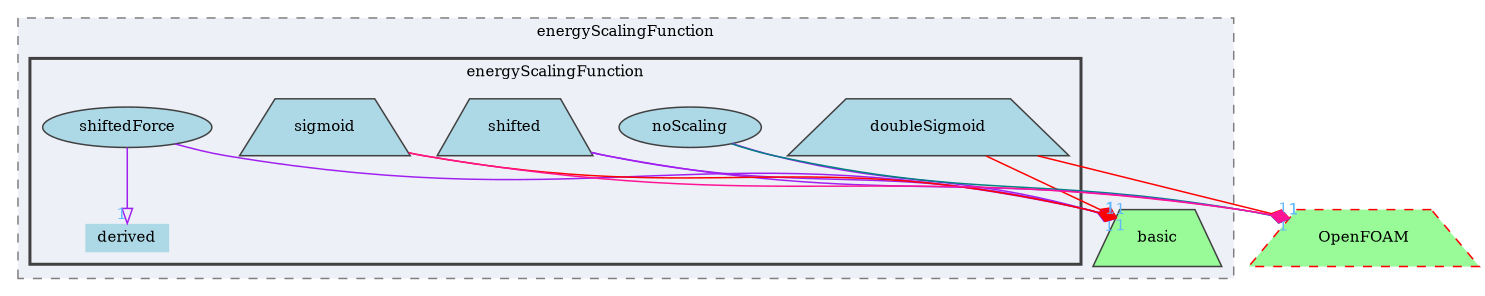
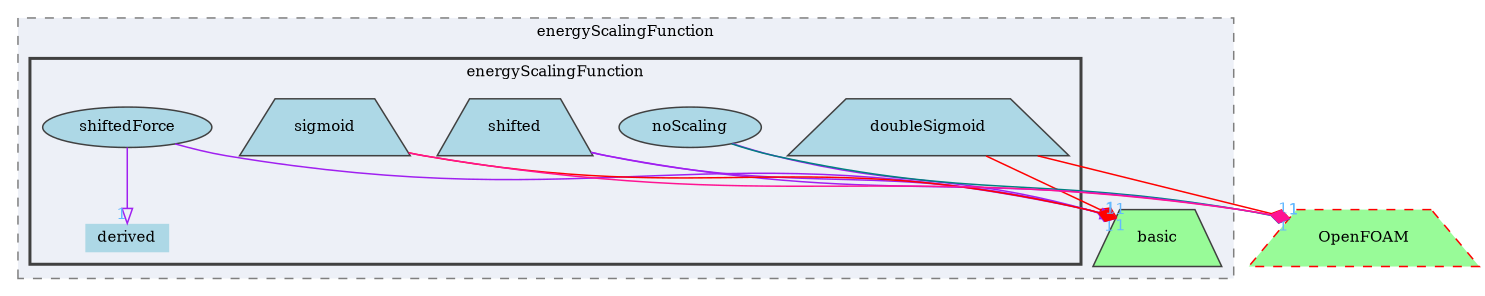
(847, 180) -> (847, 180)
